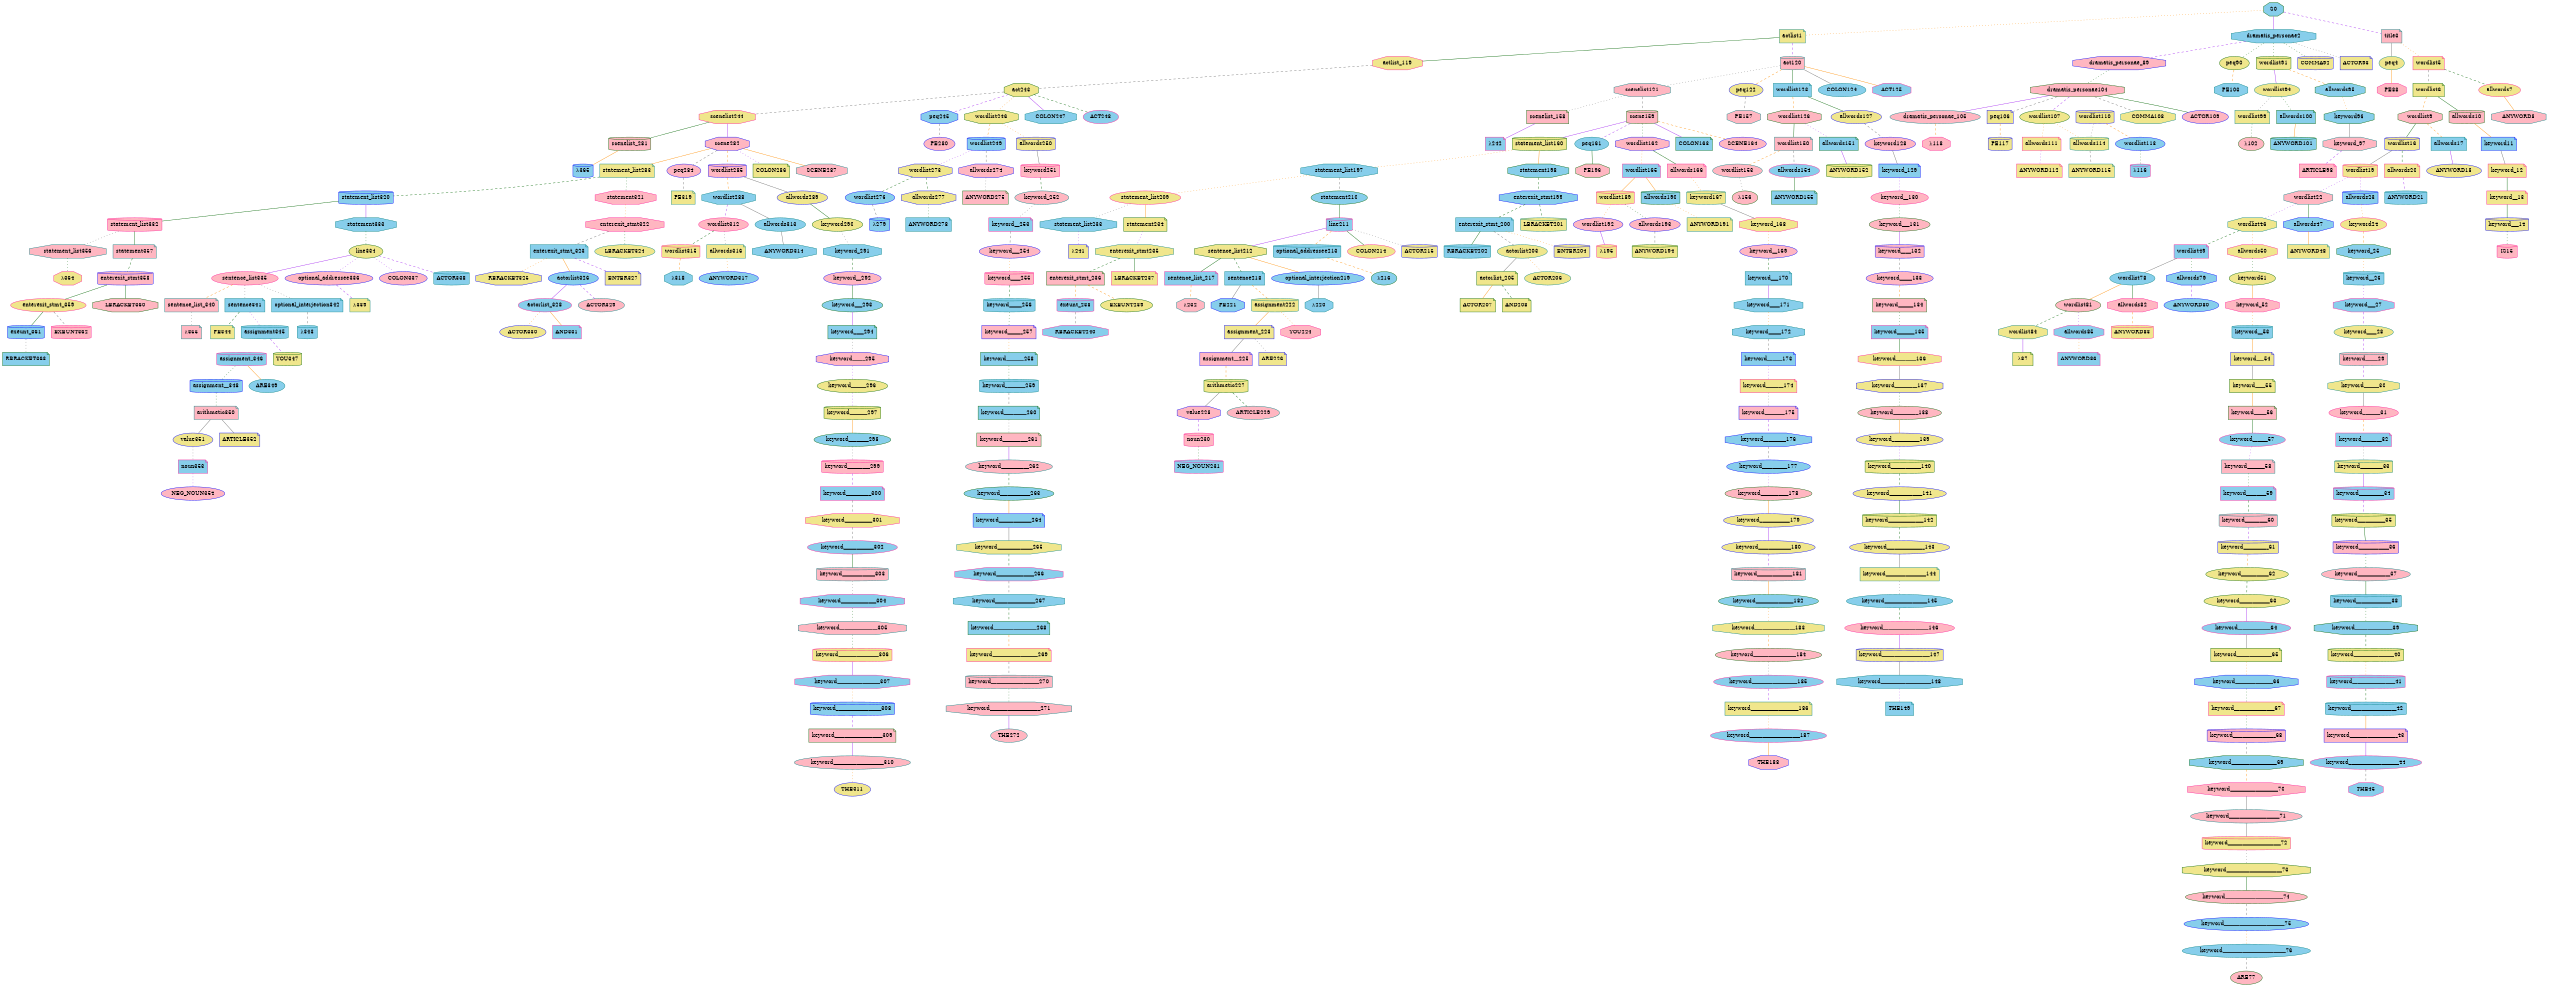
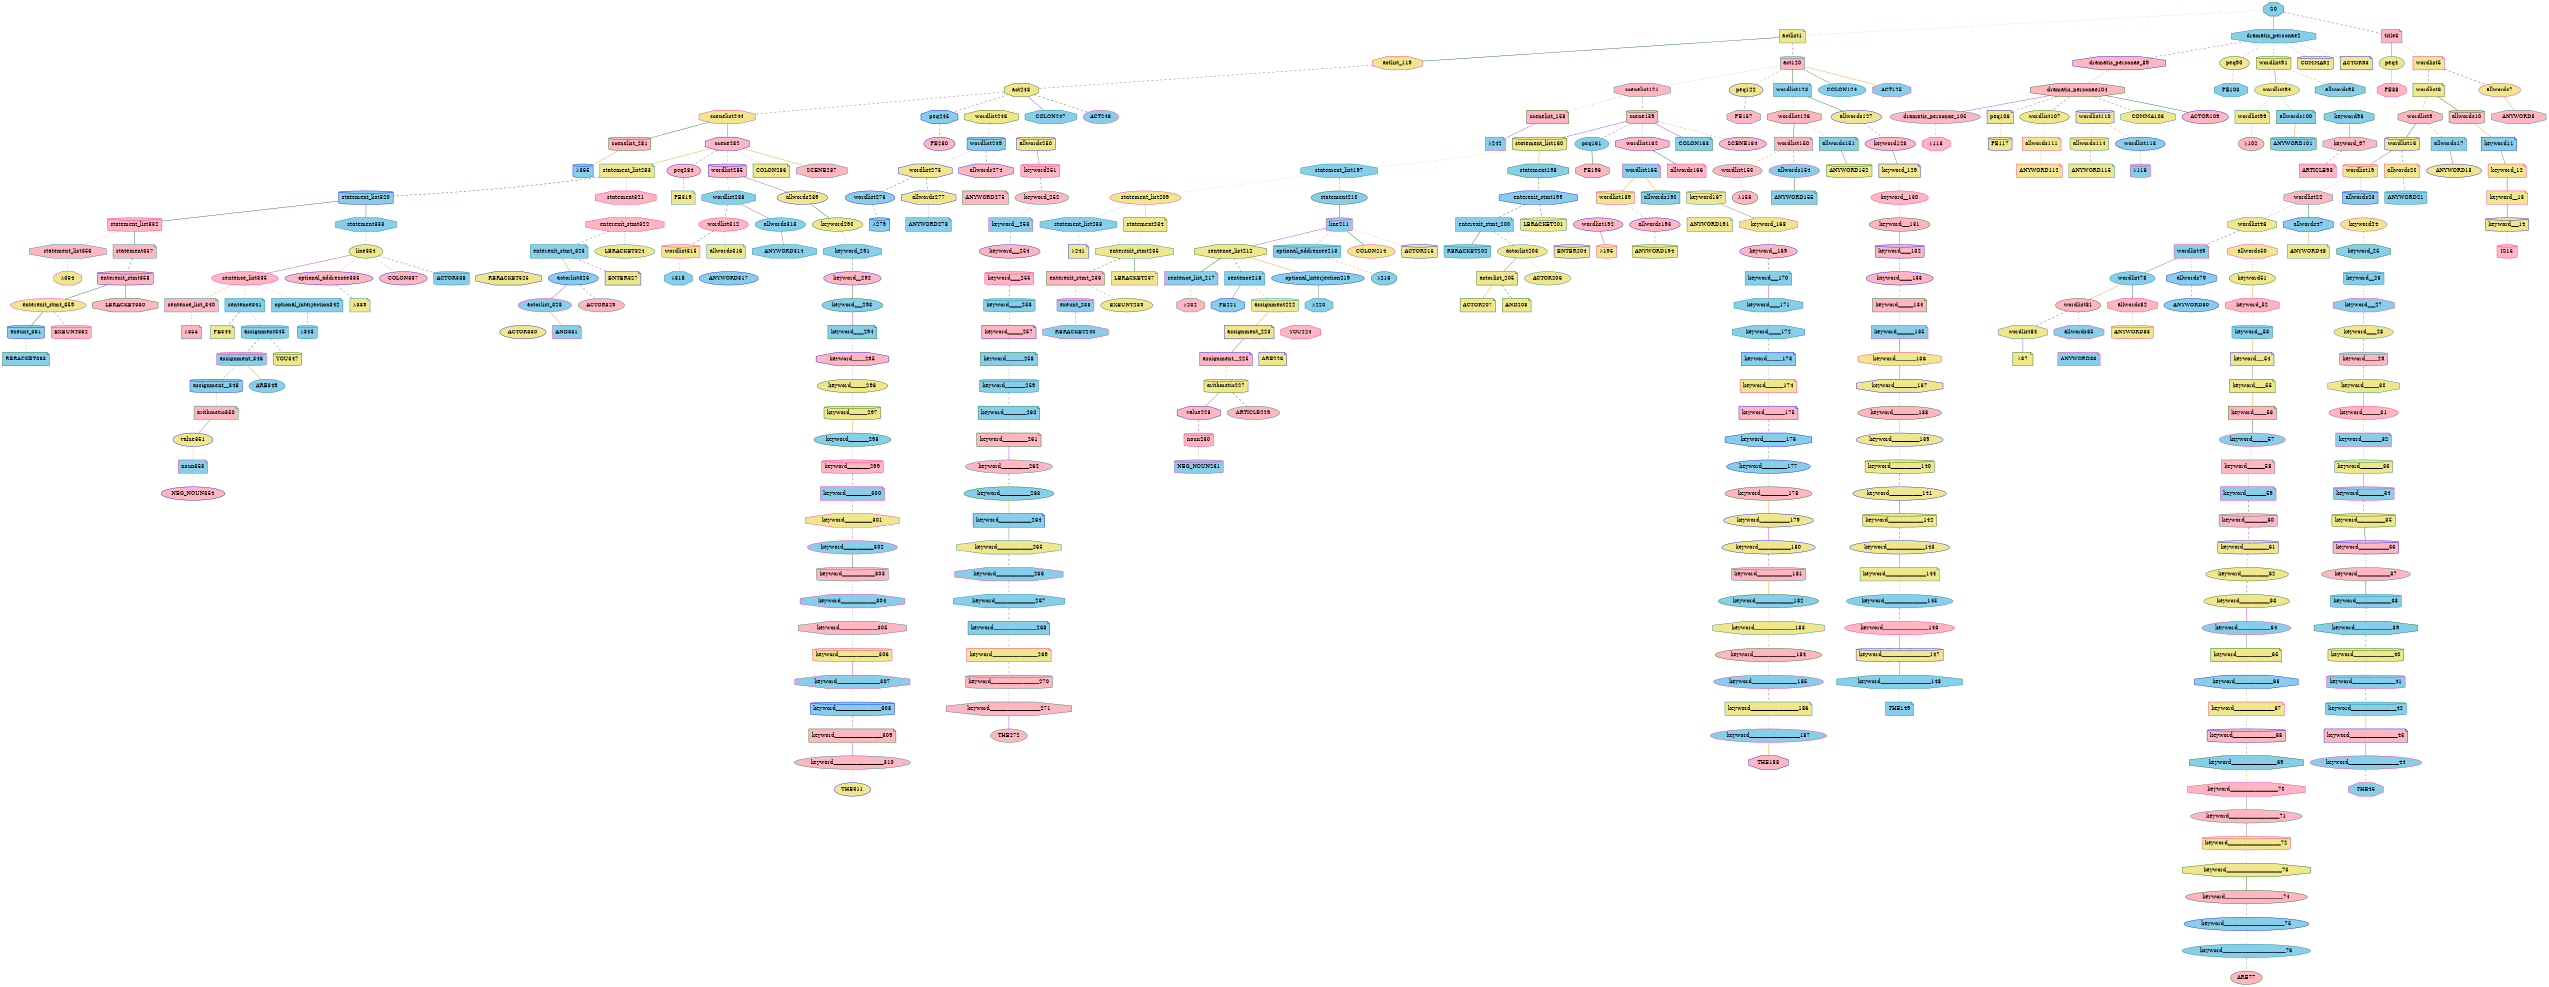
(1900, 171) -> (1900, 171)
none -> (253, 346)
(240, 440) -> none
